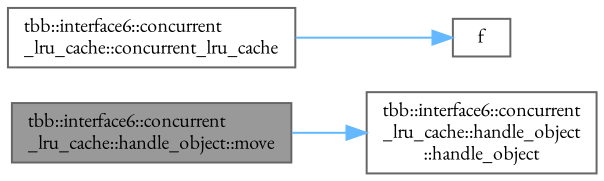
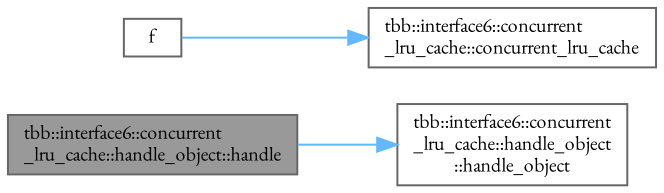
(364, 38) -> (265, 38)
(152, 133) -> (153, 145)
